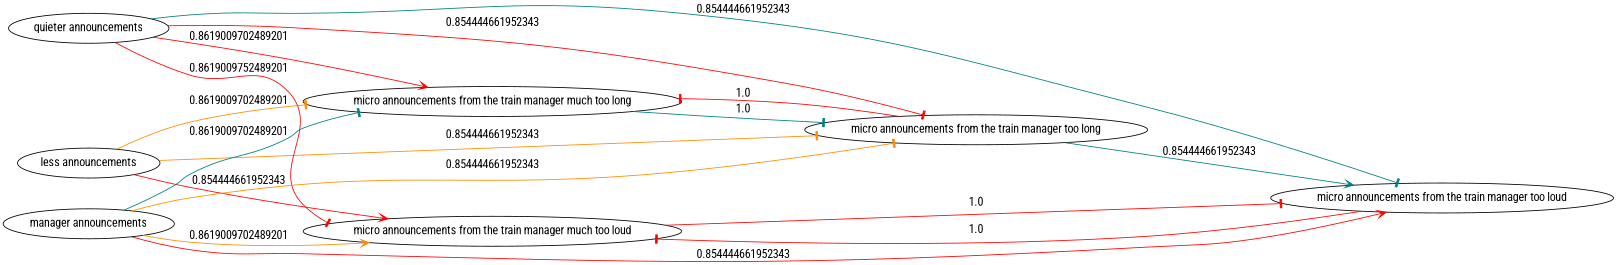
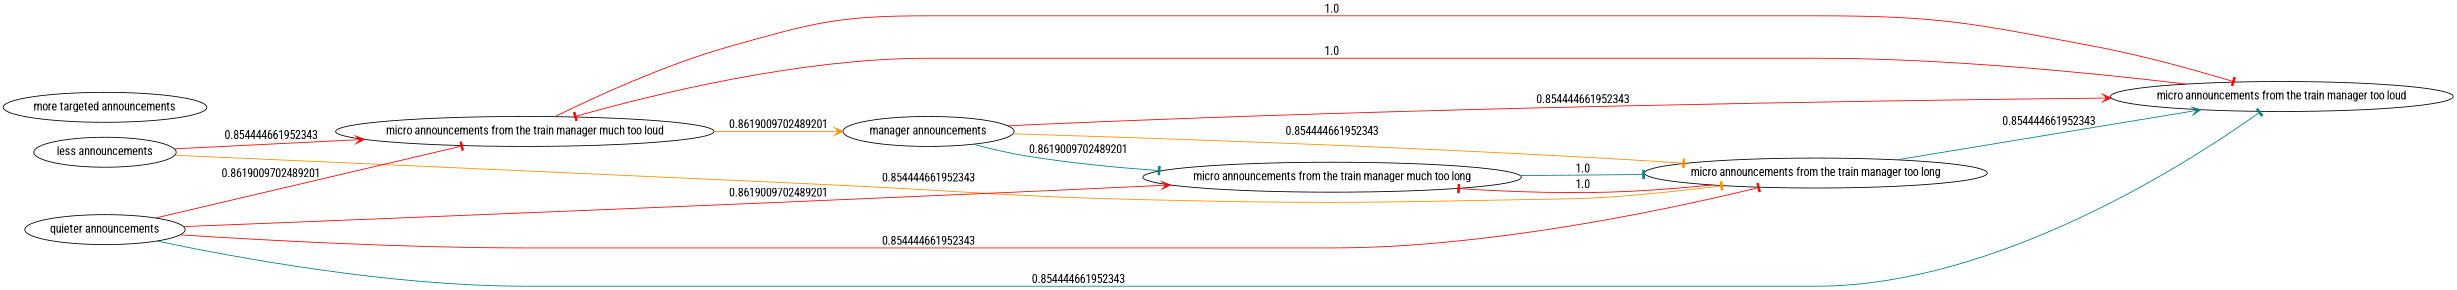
(239, 69) -> (271, 174)
none -> (105, 107)
(208, 118) -> none
(252, 245) -> (774, 131)
